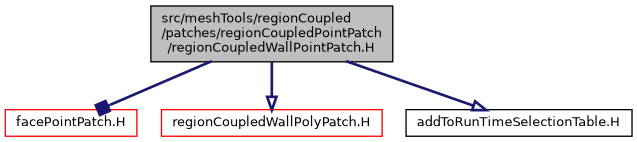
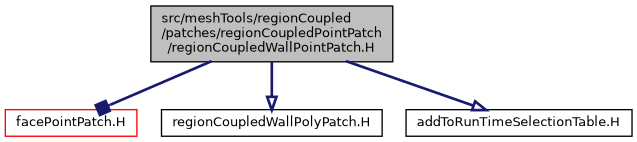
(272, 123) -> (272, 123)
